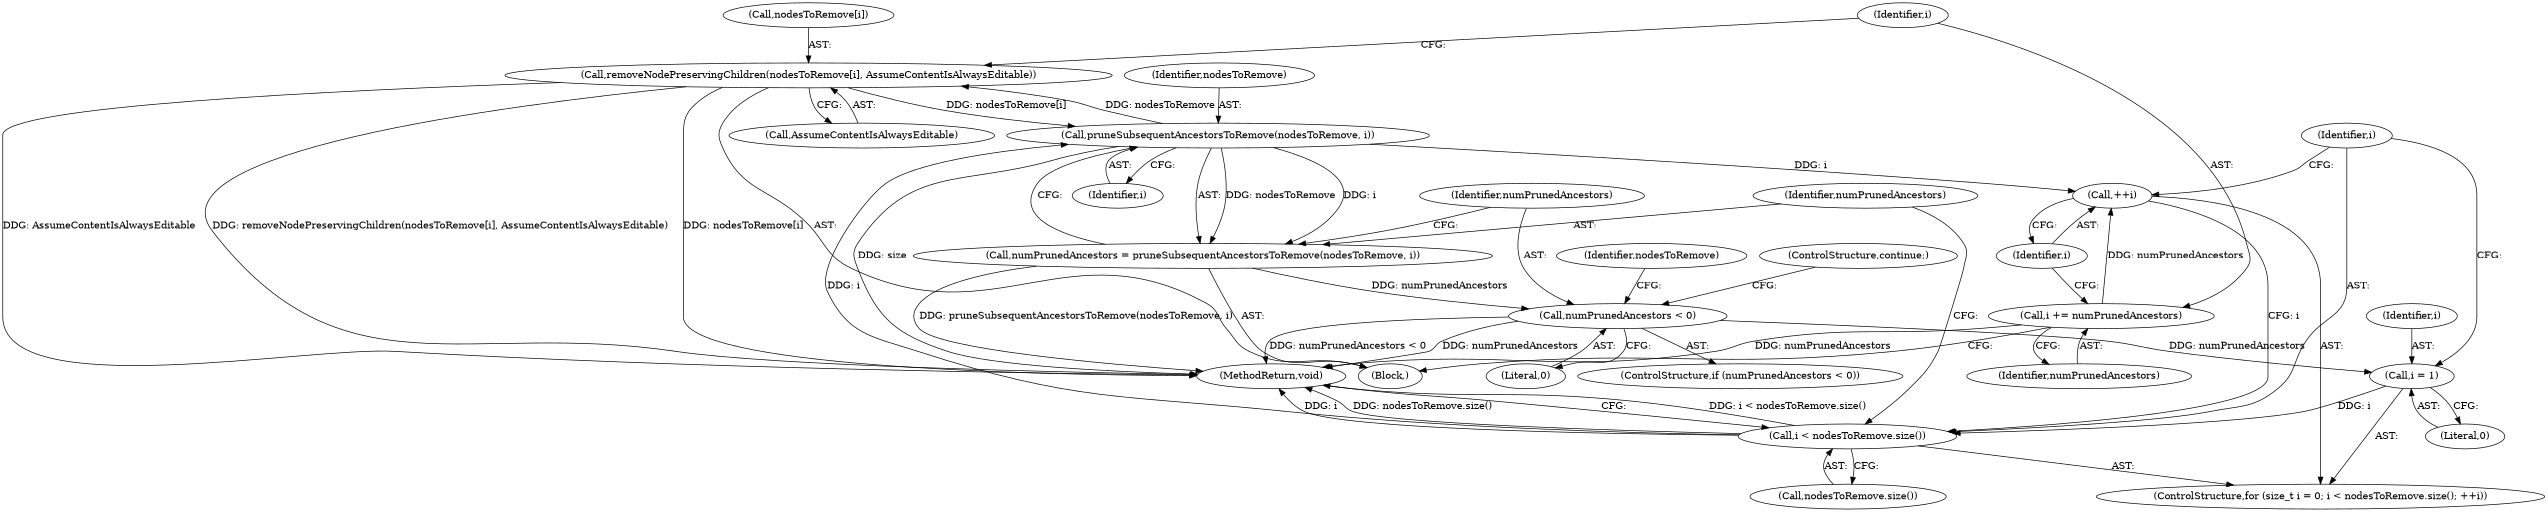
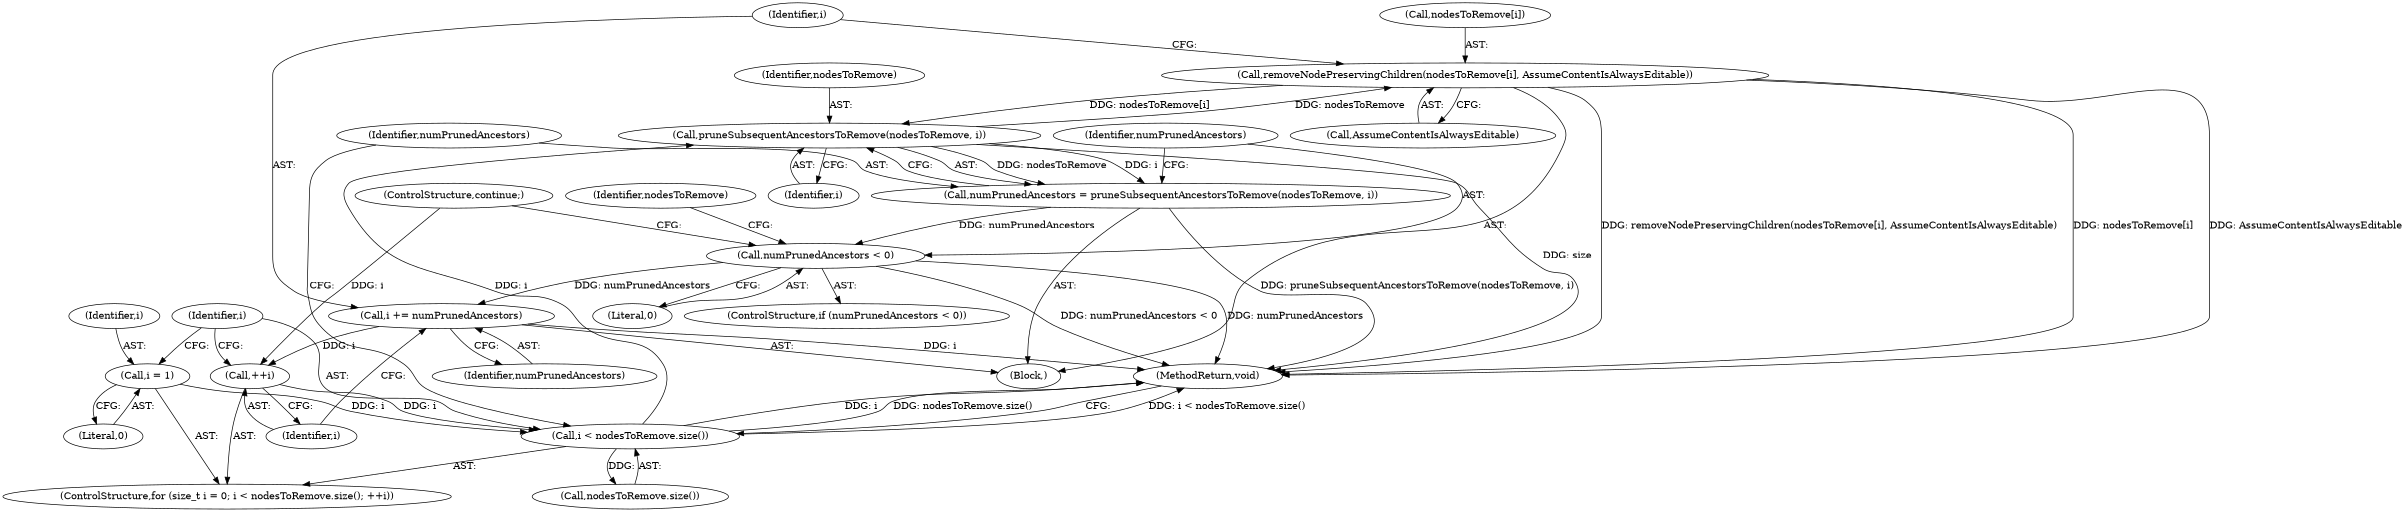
(1719, 165) -> (351, 281)
(2176, 256) -> (339, 346)
(2284, 316) -> (420, 406)
(2059, 337) -> (603, 276)
(1823, 346) -> (940, 346)
(1982, 346) -> (784, 346)
(1868, 467) -> (623, 467)
